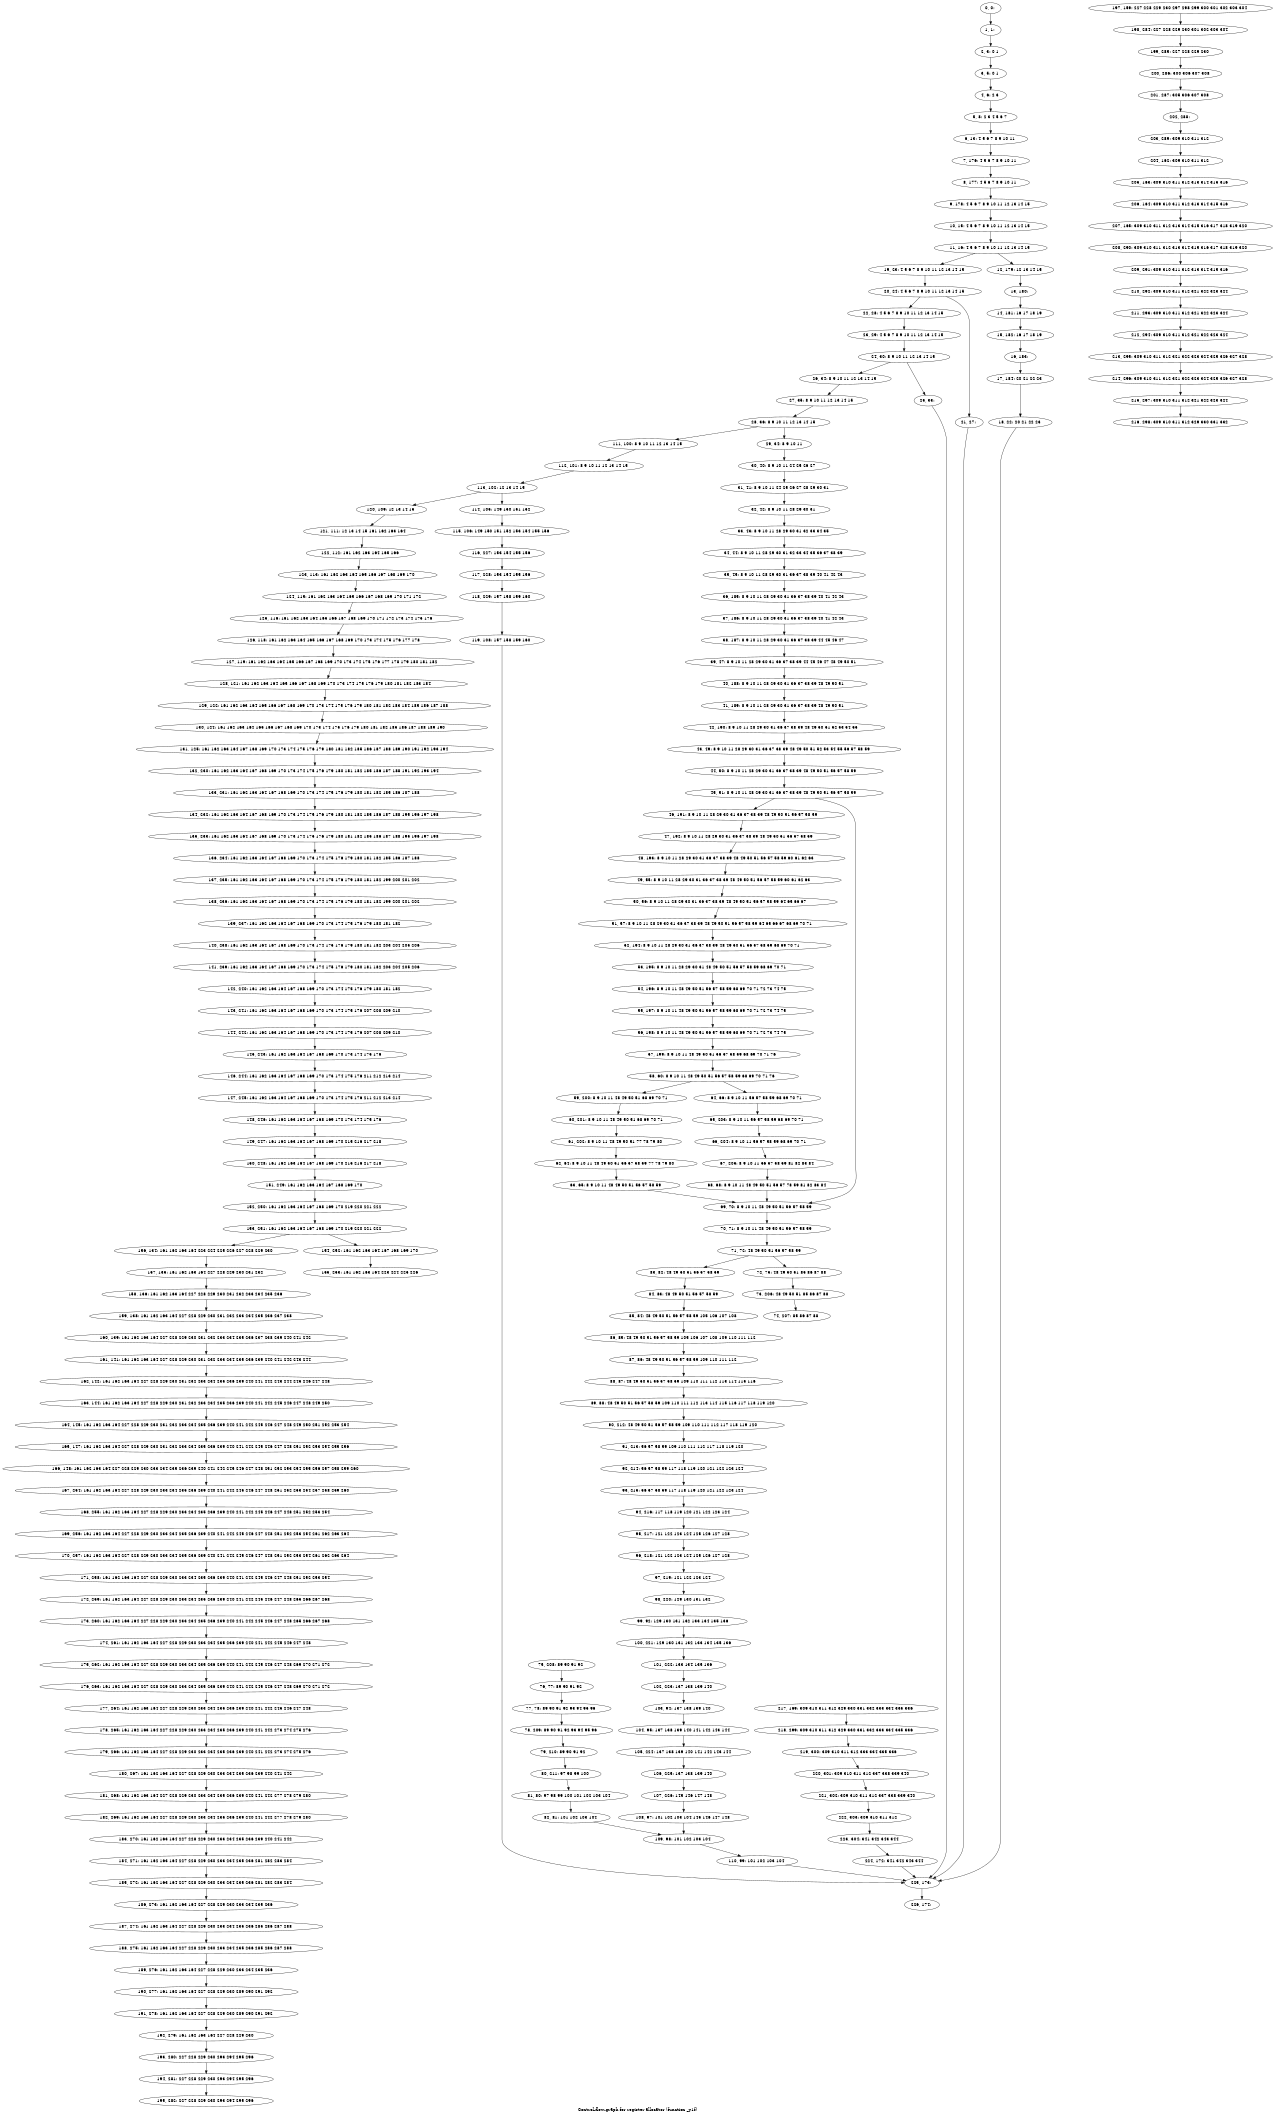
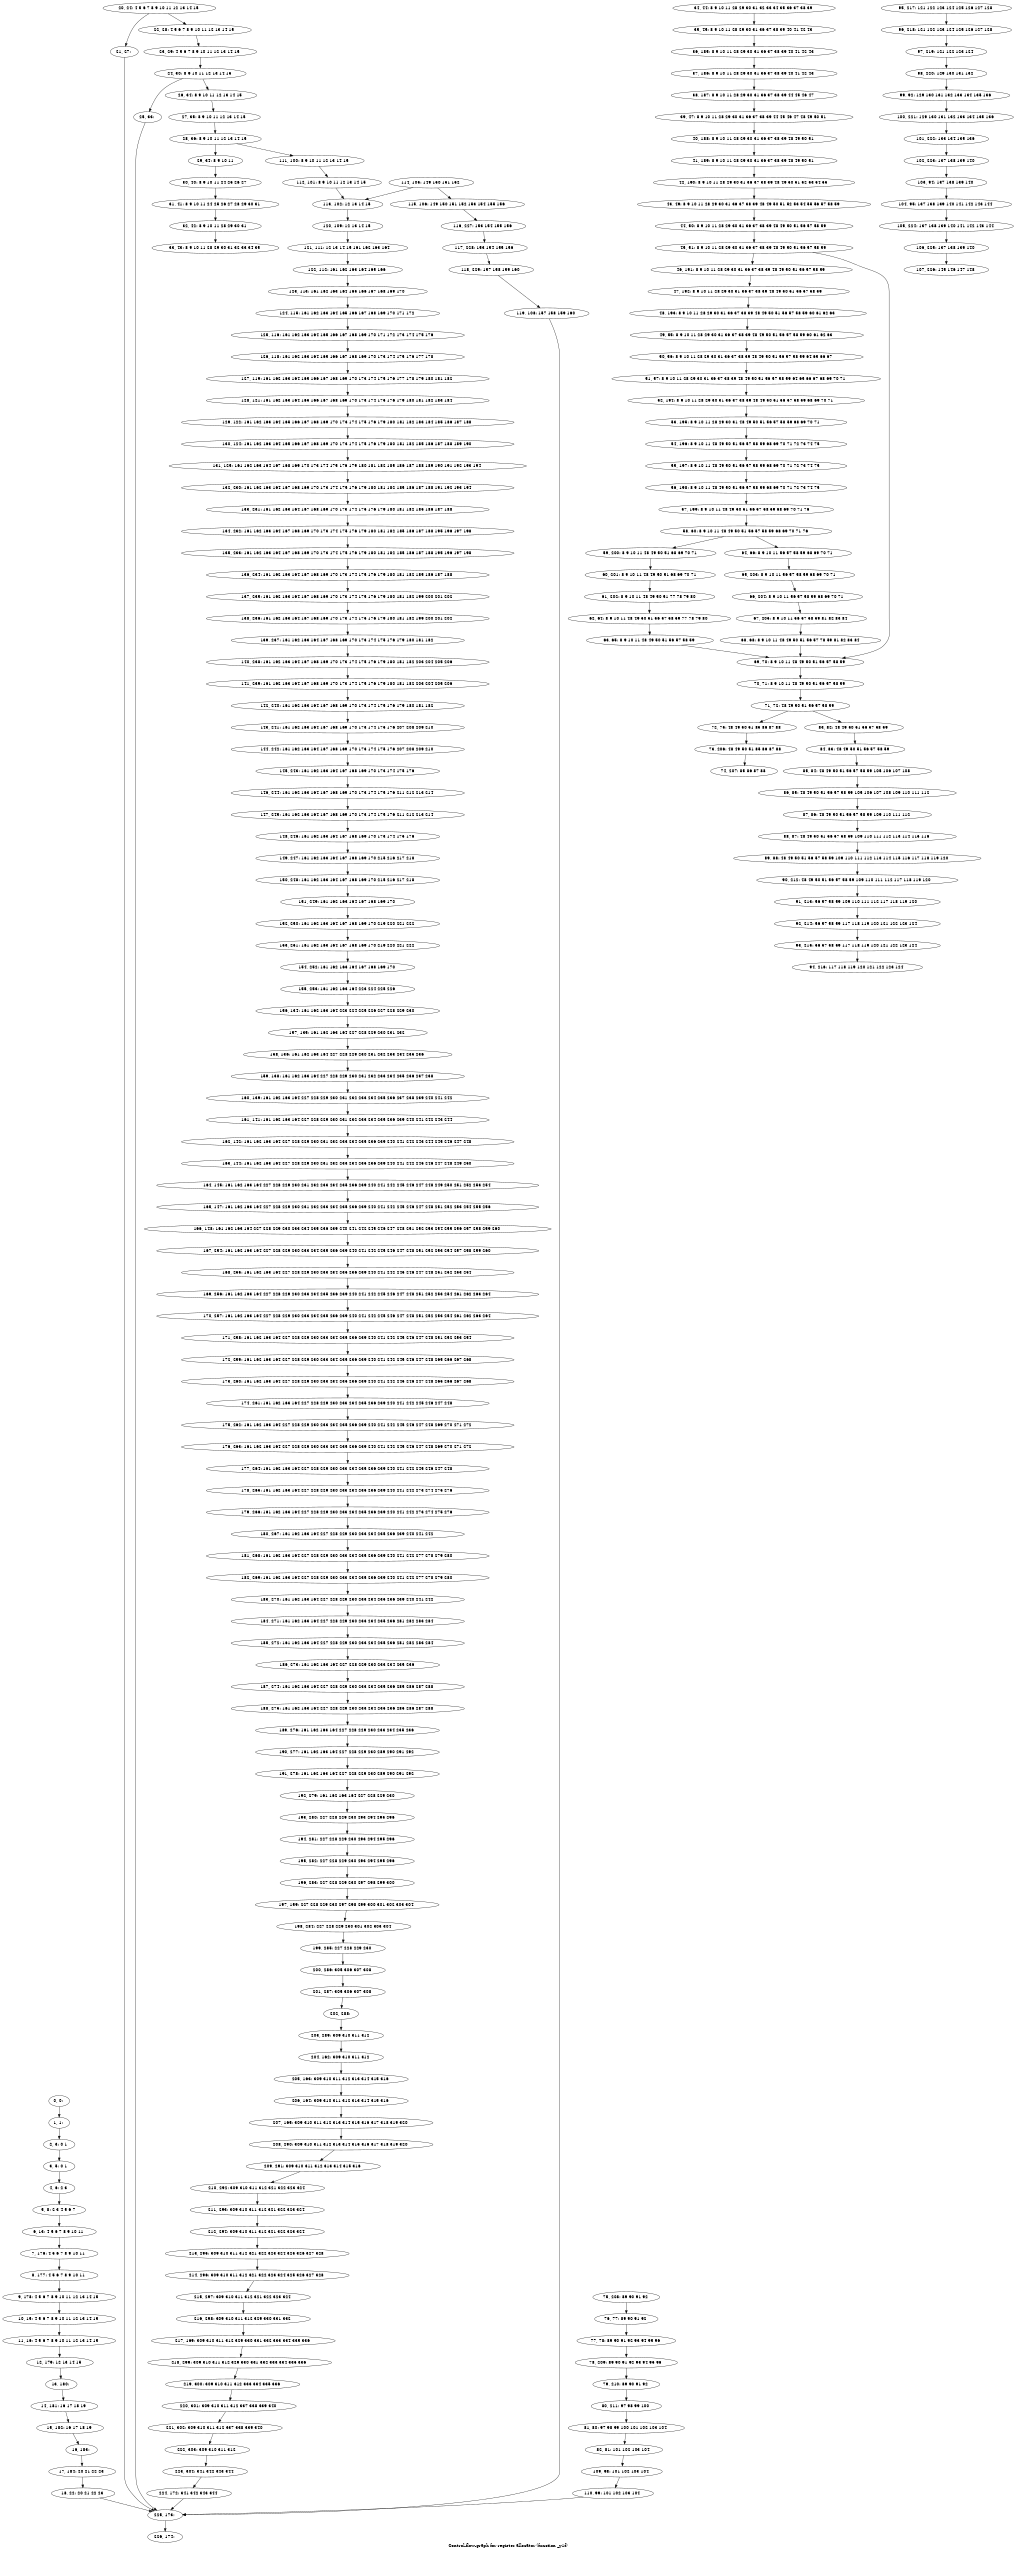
(1181, 74) -> (343, 1970)
(925, 270) -> none
(502, 497) -> (391, 193)
(784, 541) -> none
(262, 1240) -> (348, 999)
(684, 1522) -> none
(684, 1818) -> none
none -> (347, 1883)
none -> (243, 2328)
